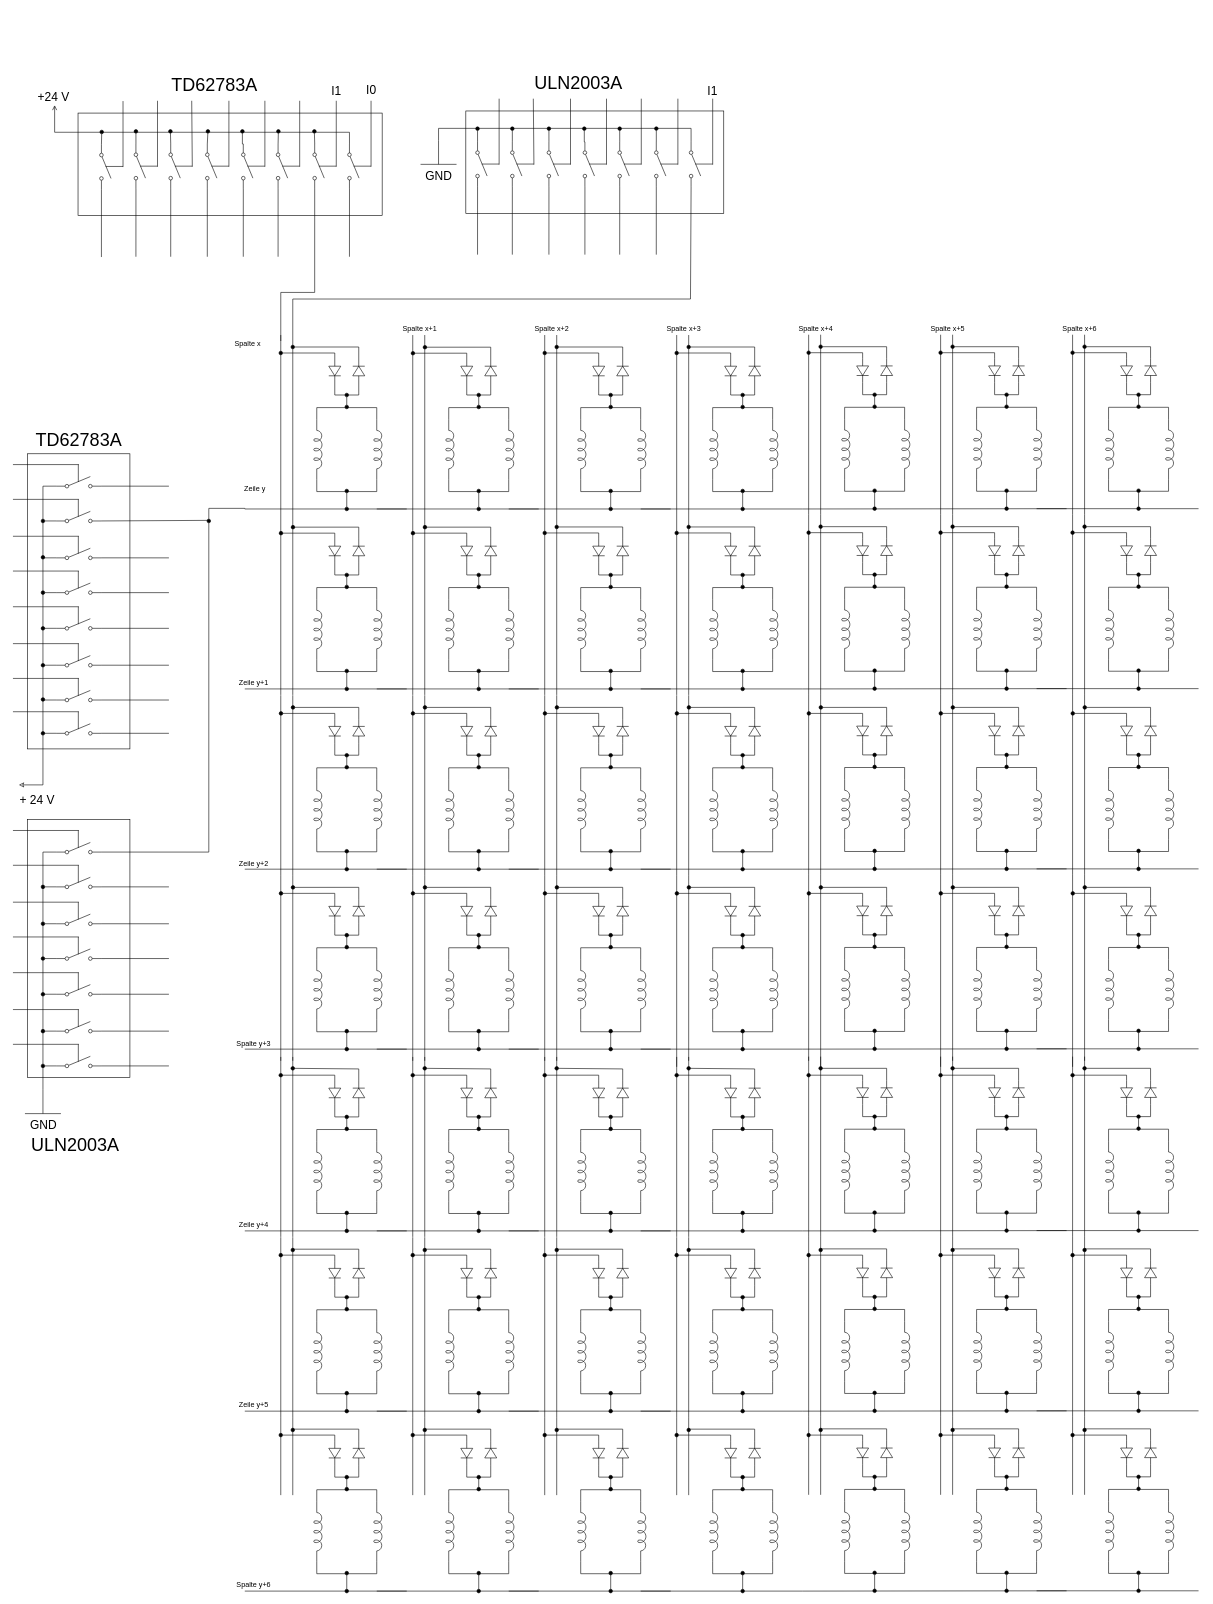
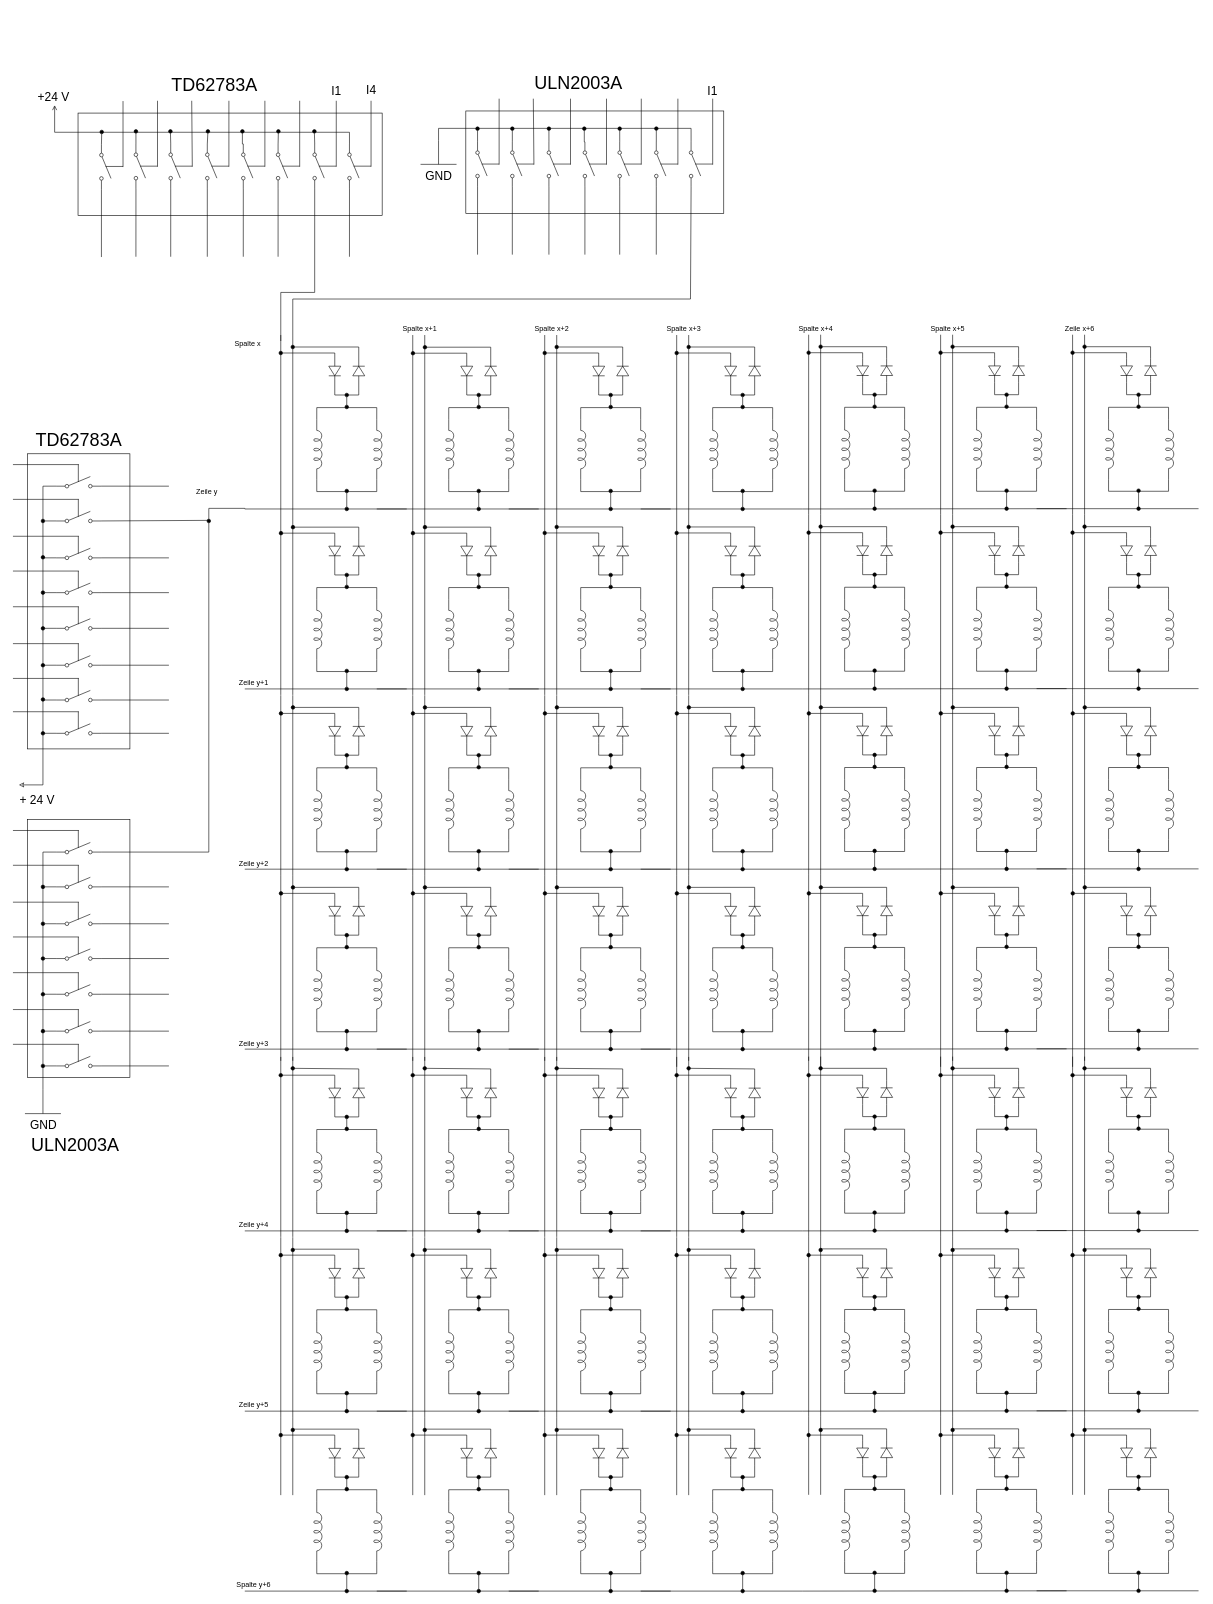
(371, 89) -> (371, 89)
(1080, 329) -> (1080, 329)
(255, 489) -> (207, 492)
(254, 1044) -> (254, 1044)
